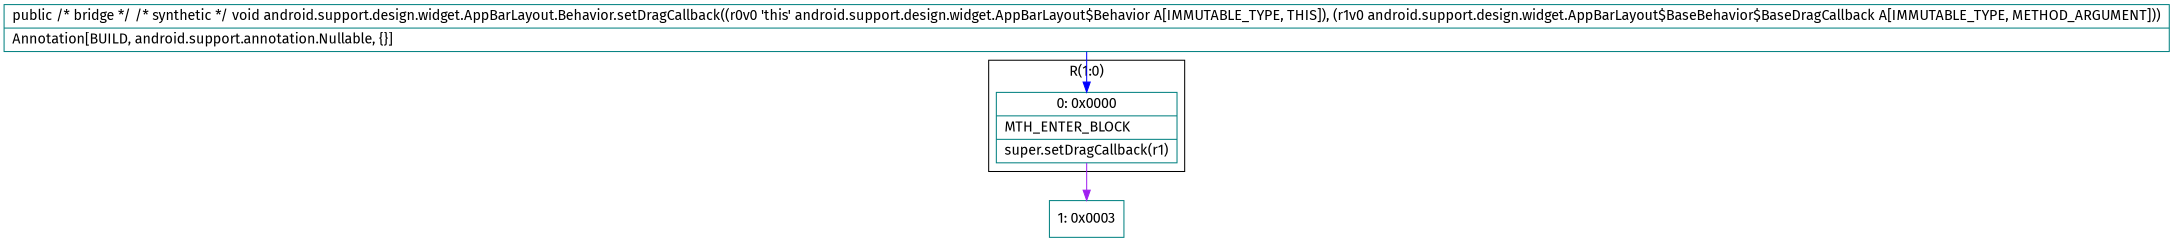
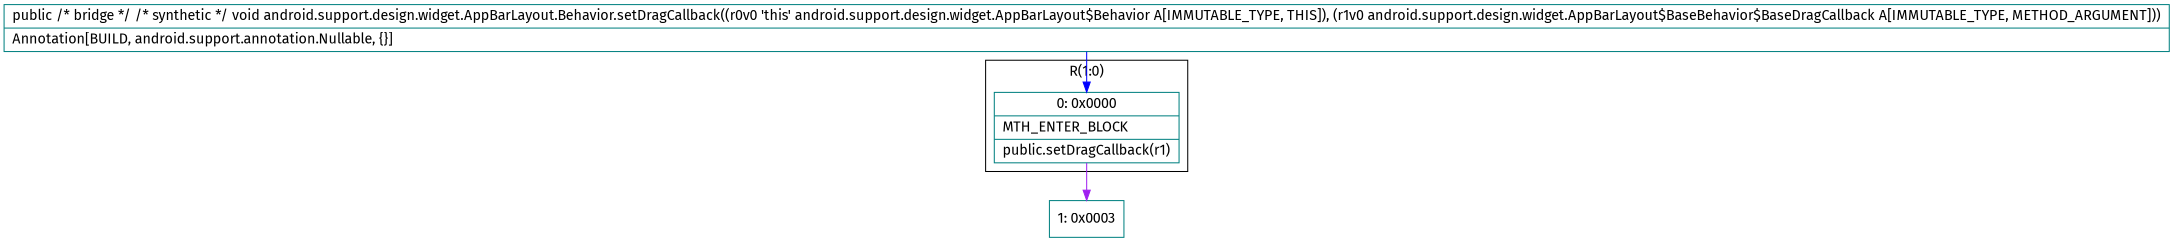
(1087, 151) -> (1087, 151)
